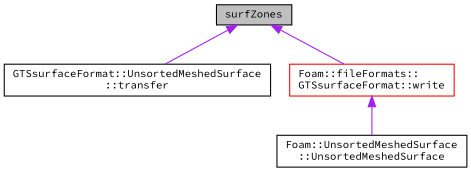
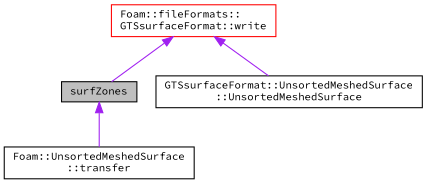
(312, 47) -> (138, 62)
(137, 80) -> (99, 163)
(372, 151) -> (289, 92)
